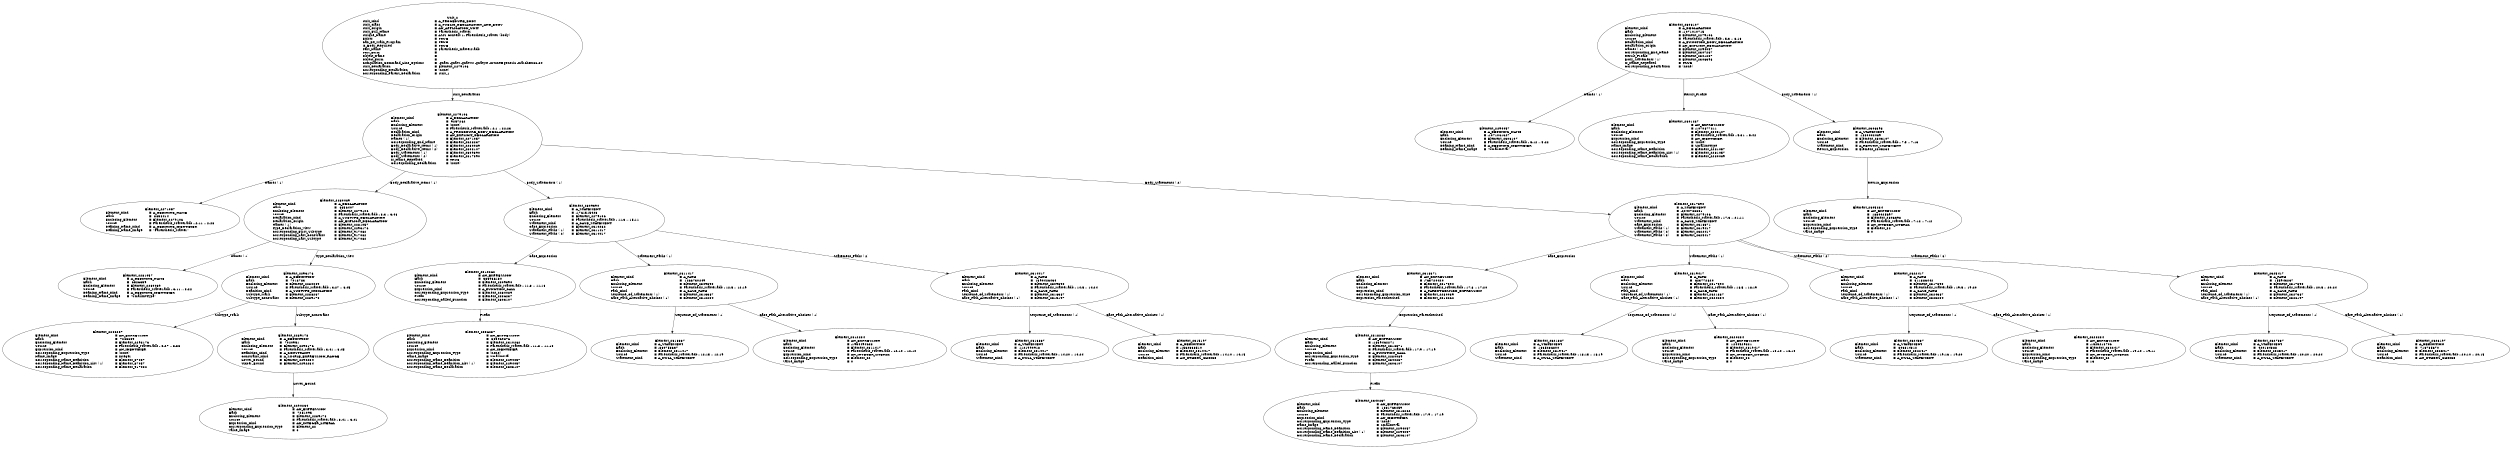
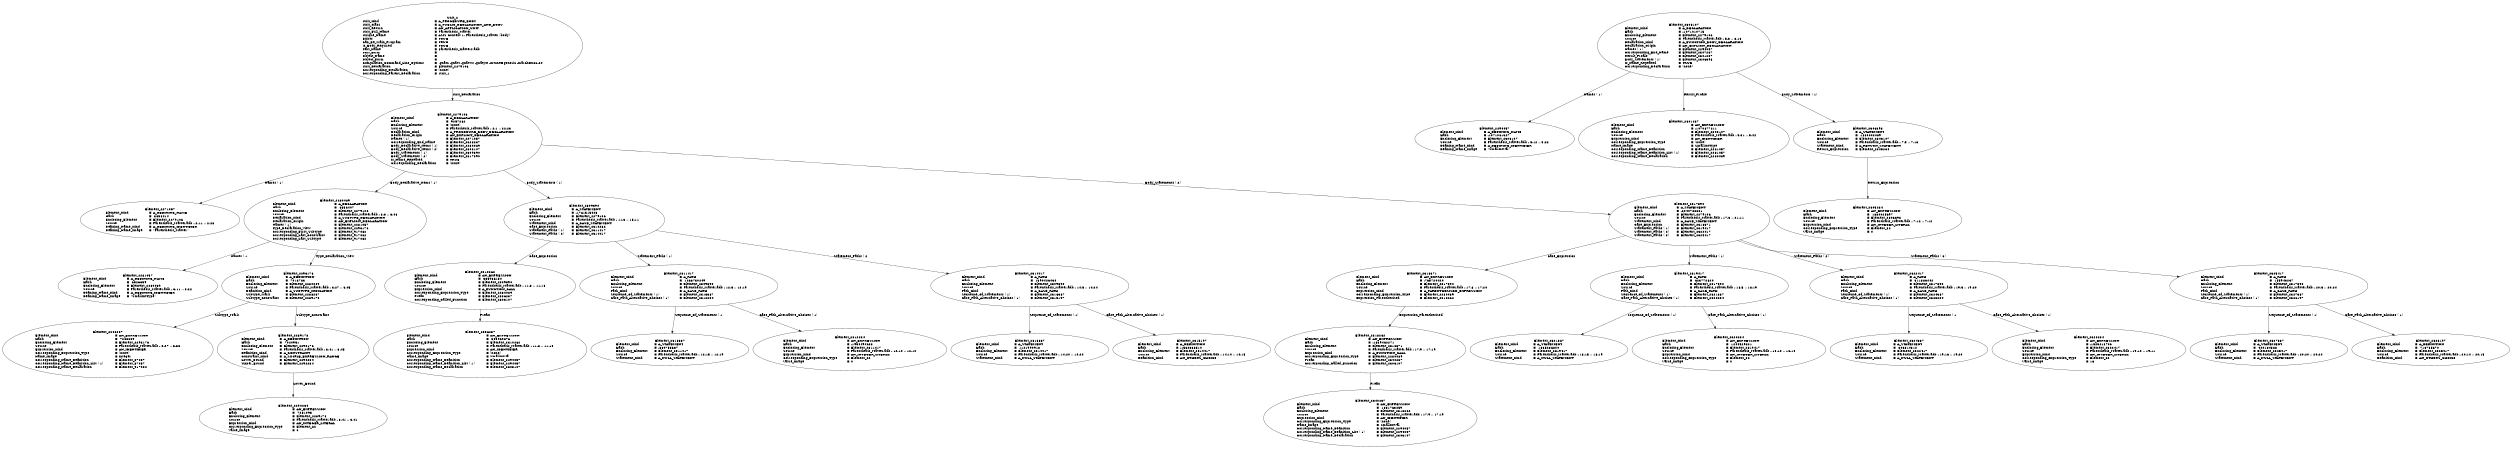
(374, 28) -> (374, 28)
